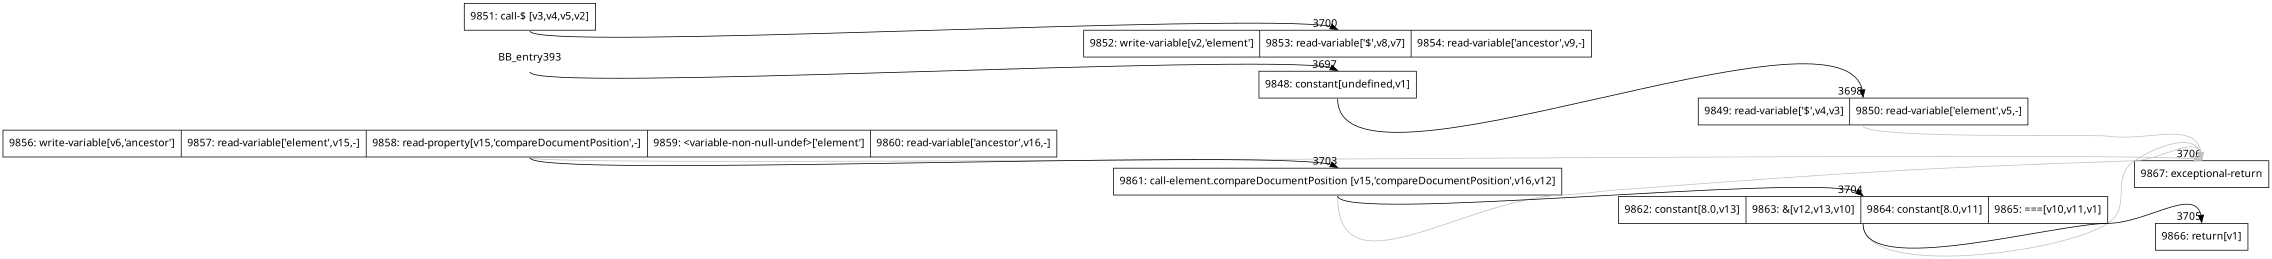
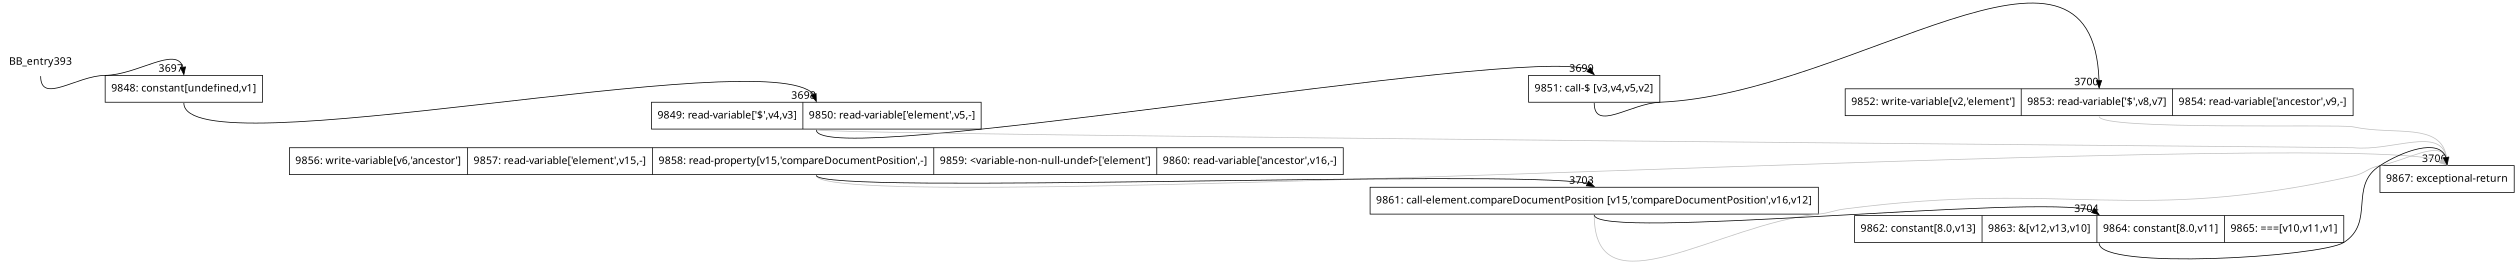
none -> (1202, 103)
none -> (2279, 126)
(2202, 237) -> none
(2053, 243) -> (2301, 252)
